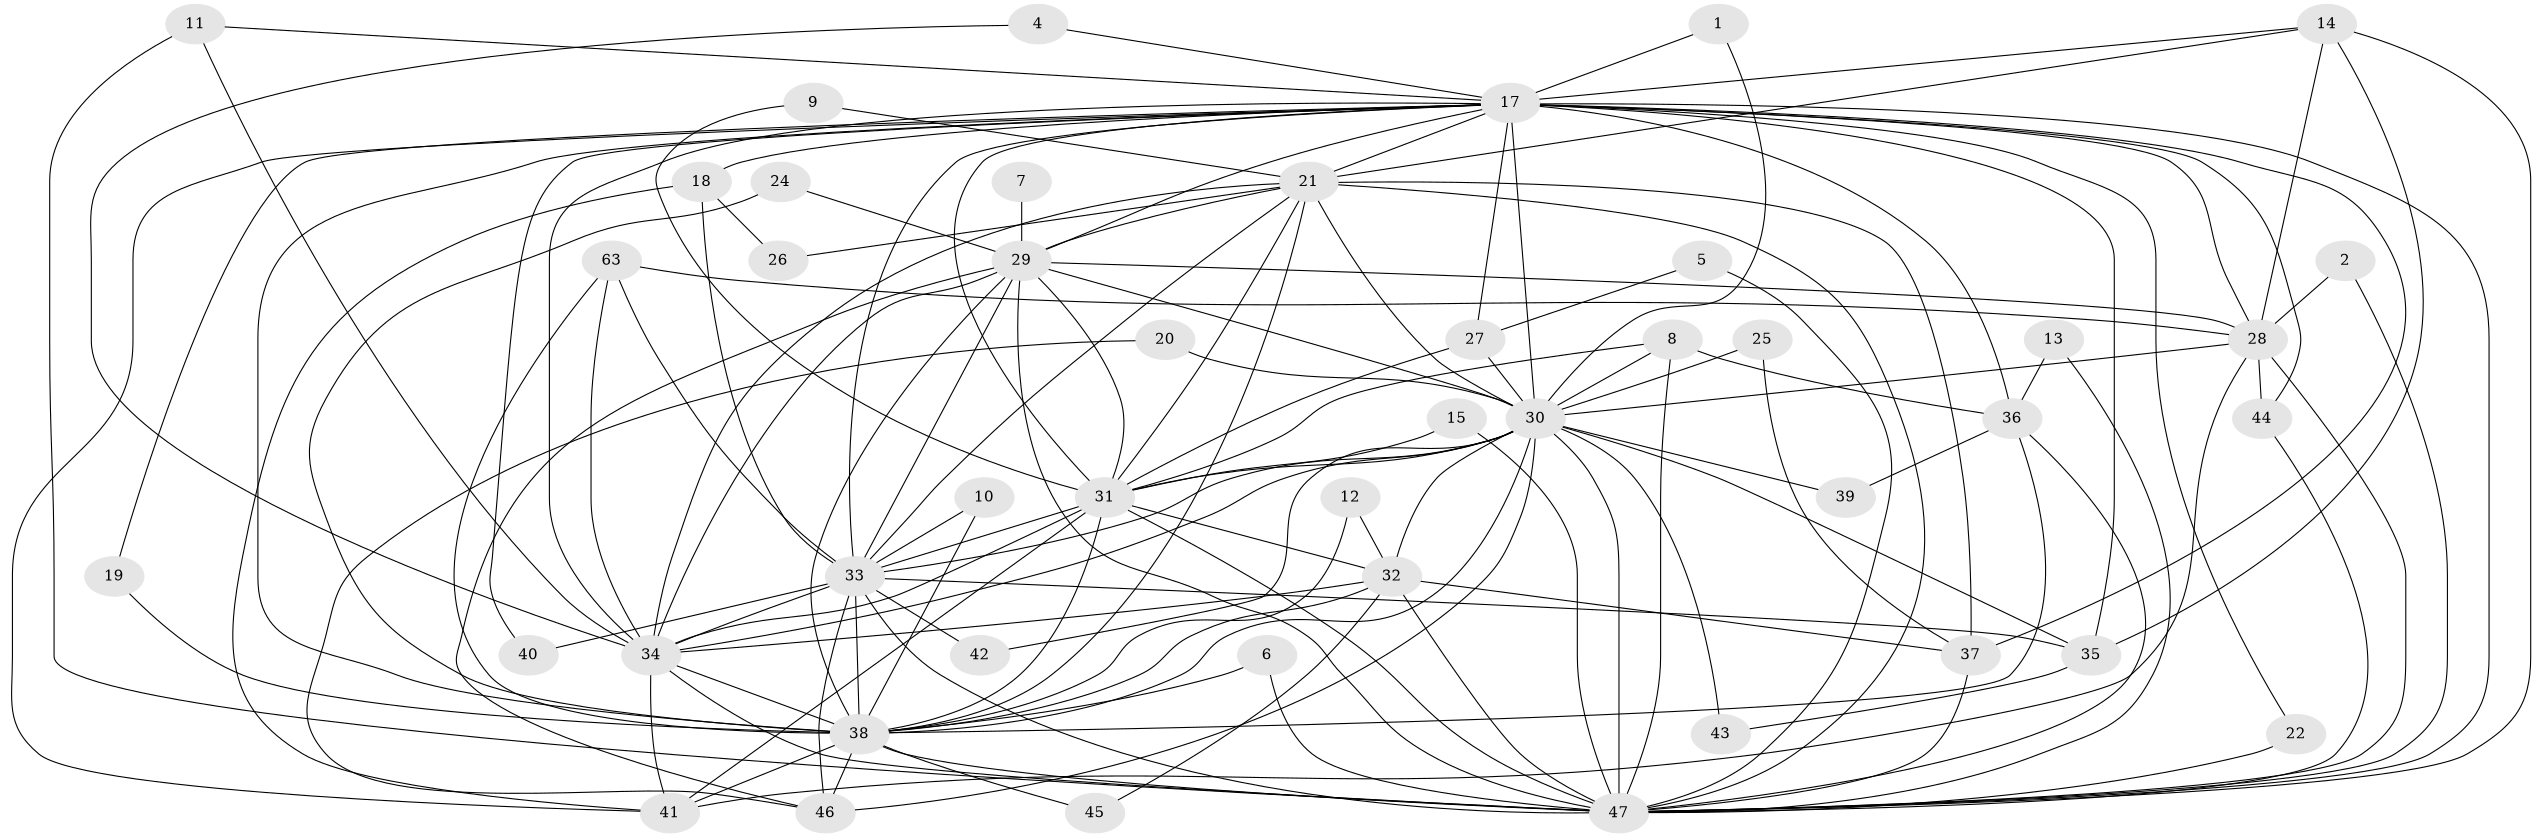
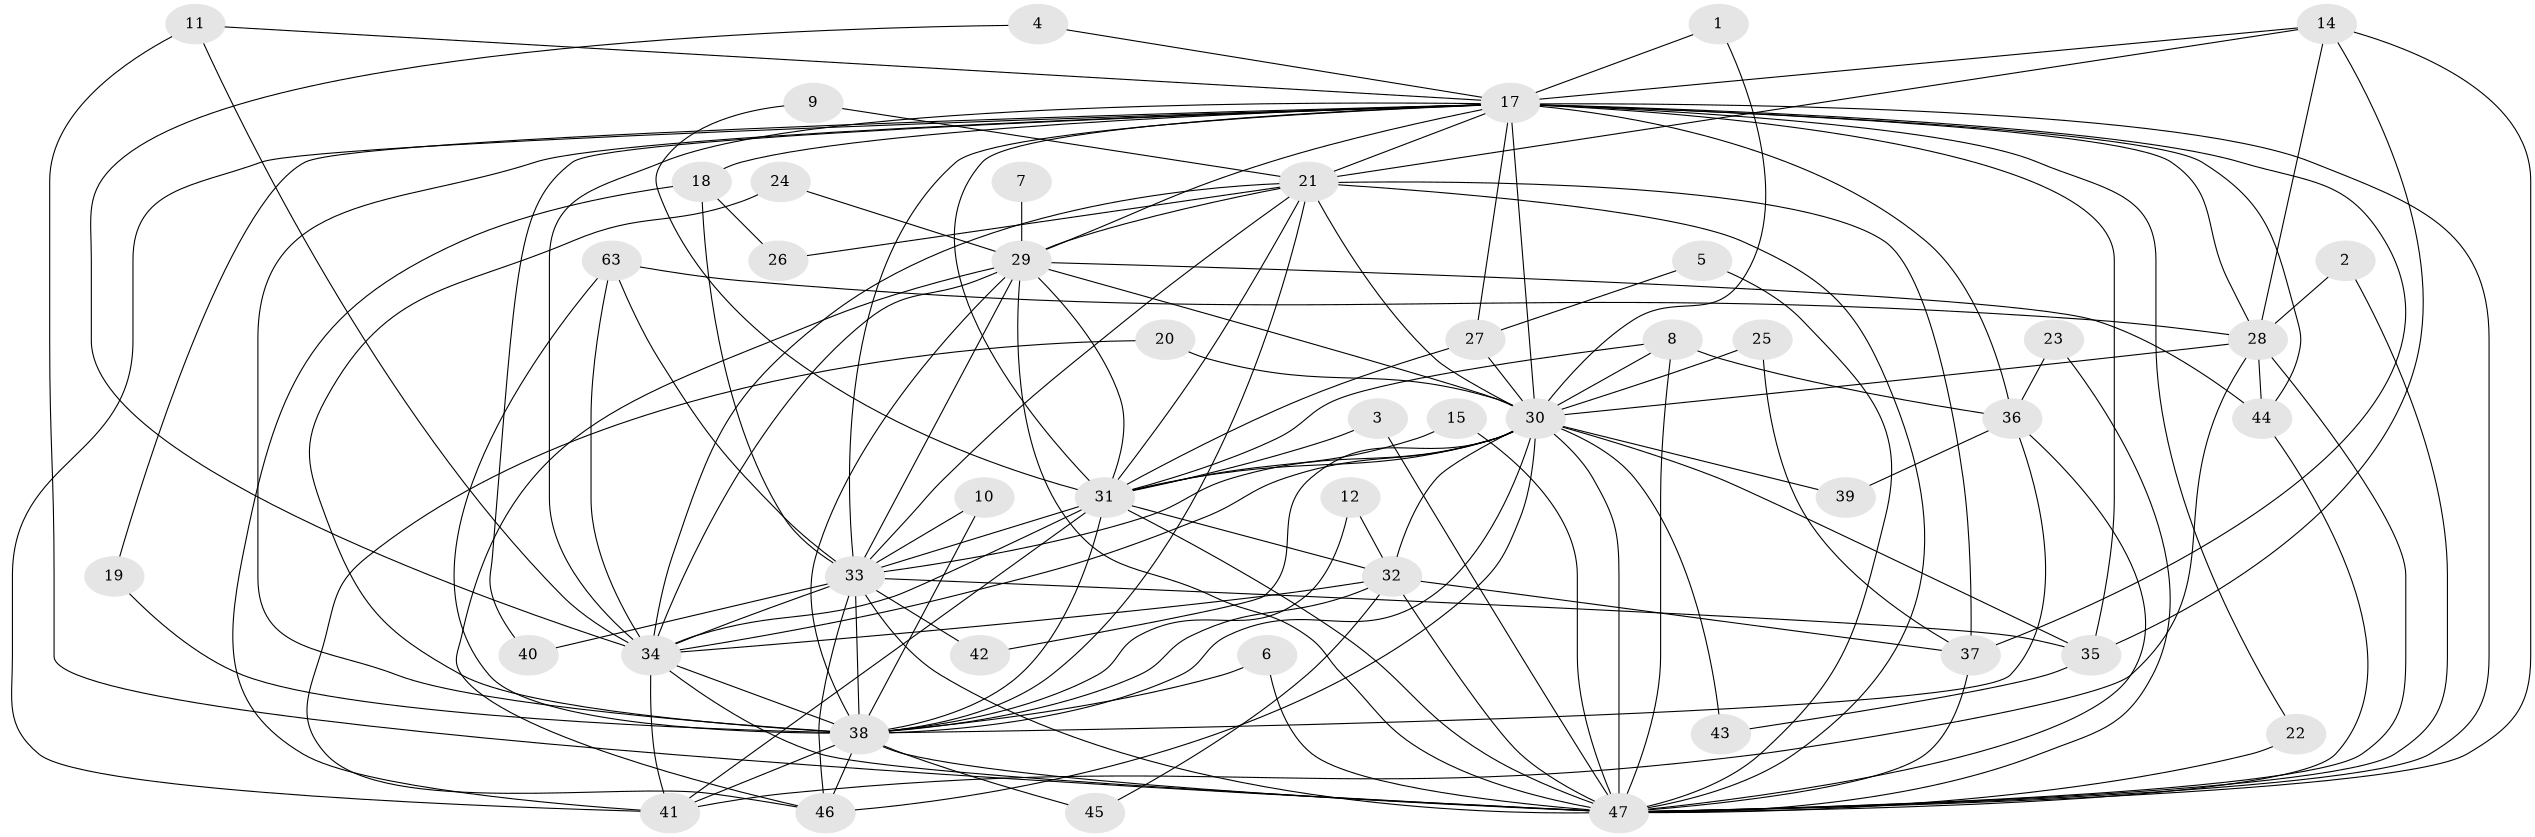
(1614, 282) -> (1659, 285)
(2054, 340) -> (2054, 340)
none -> (1378, 419)
